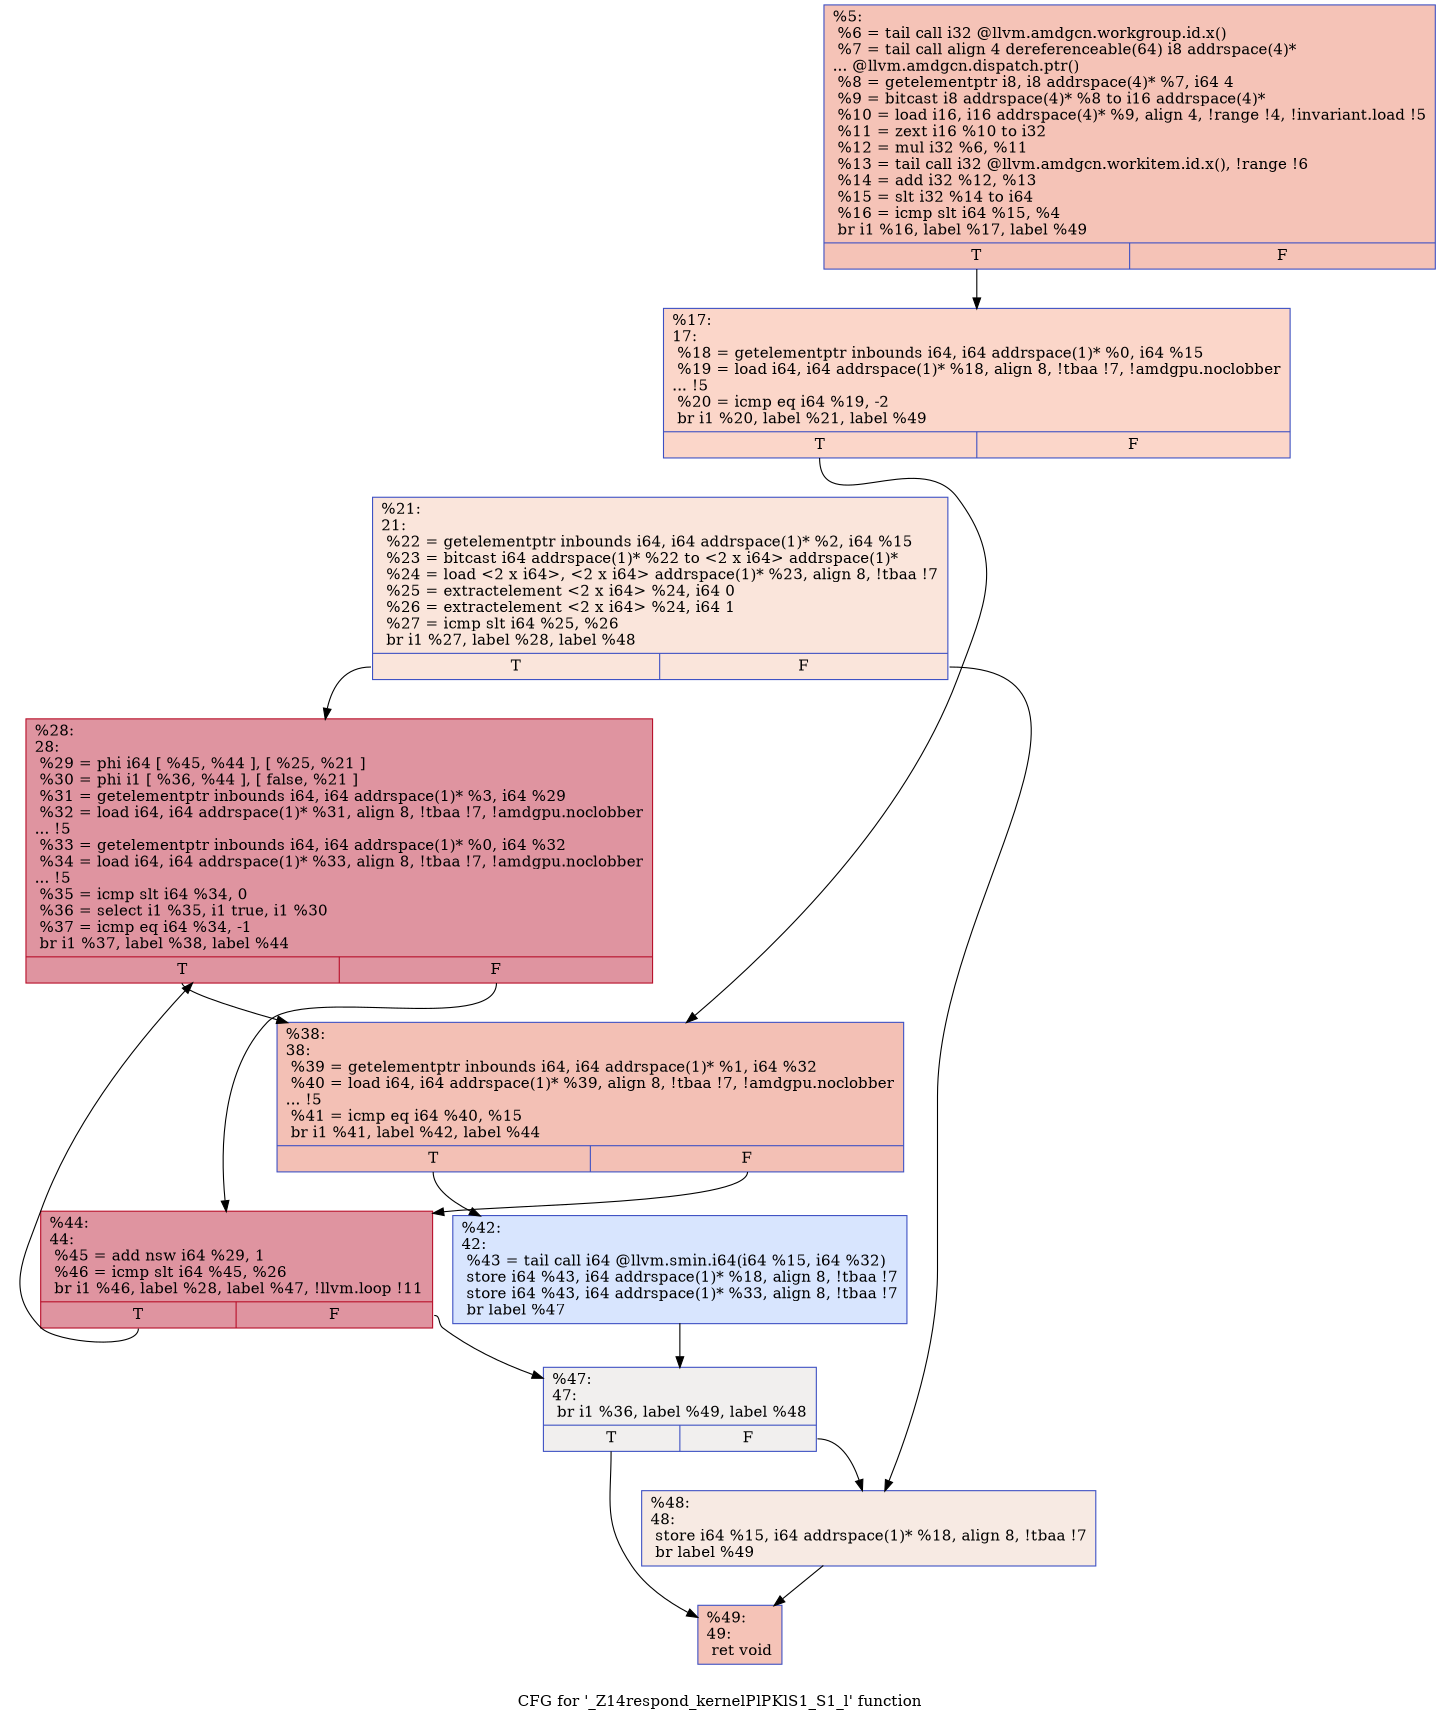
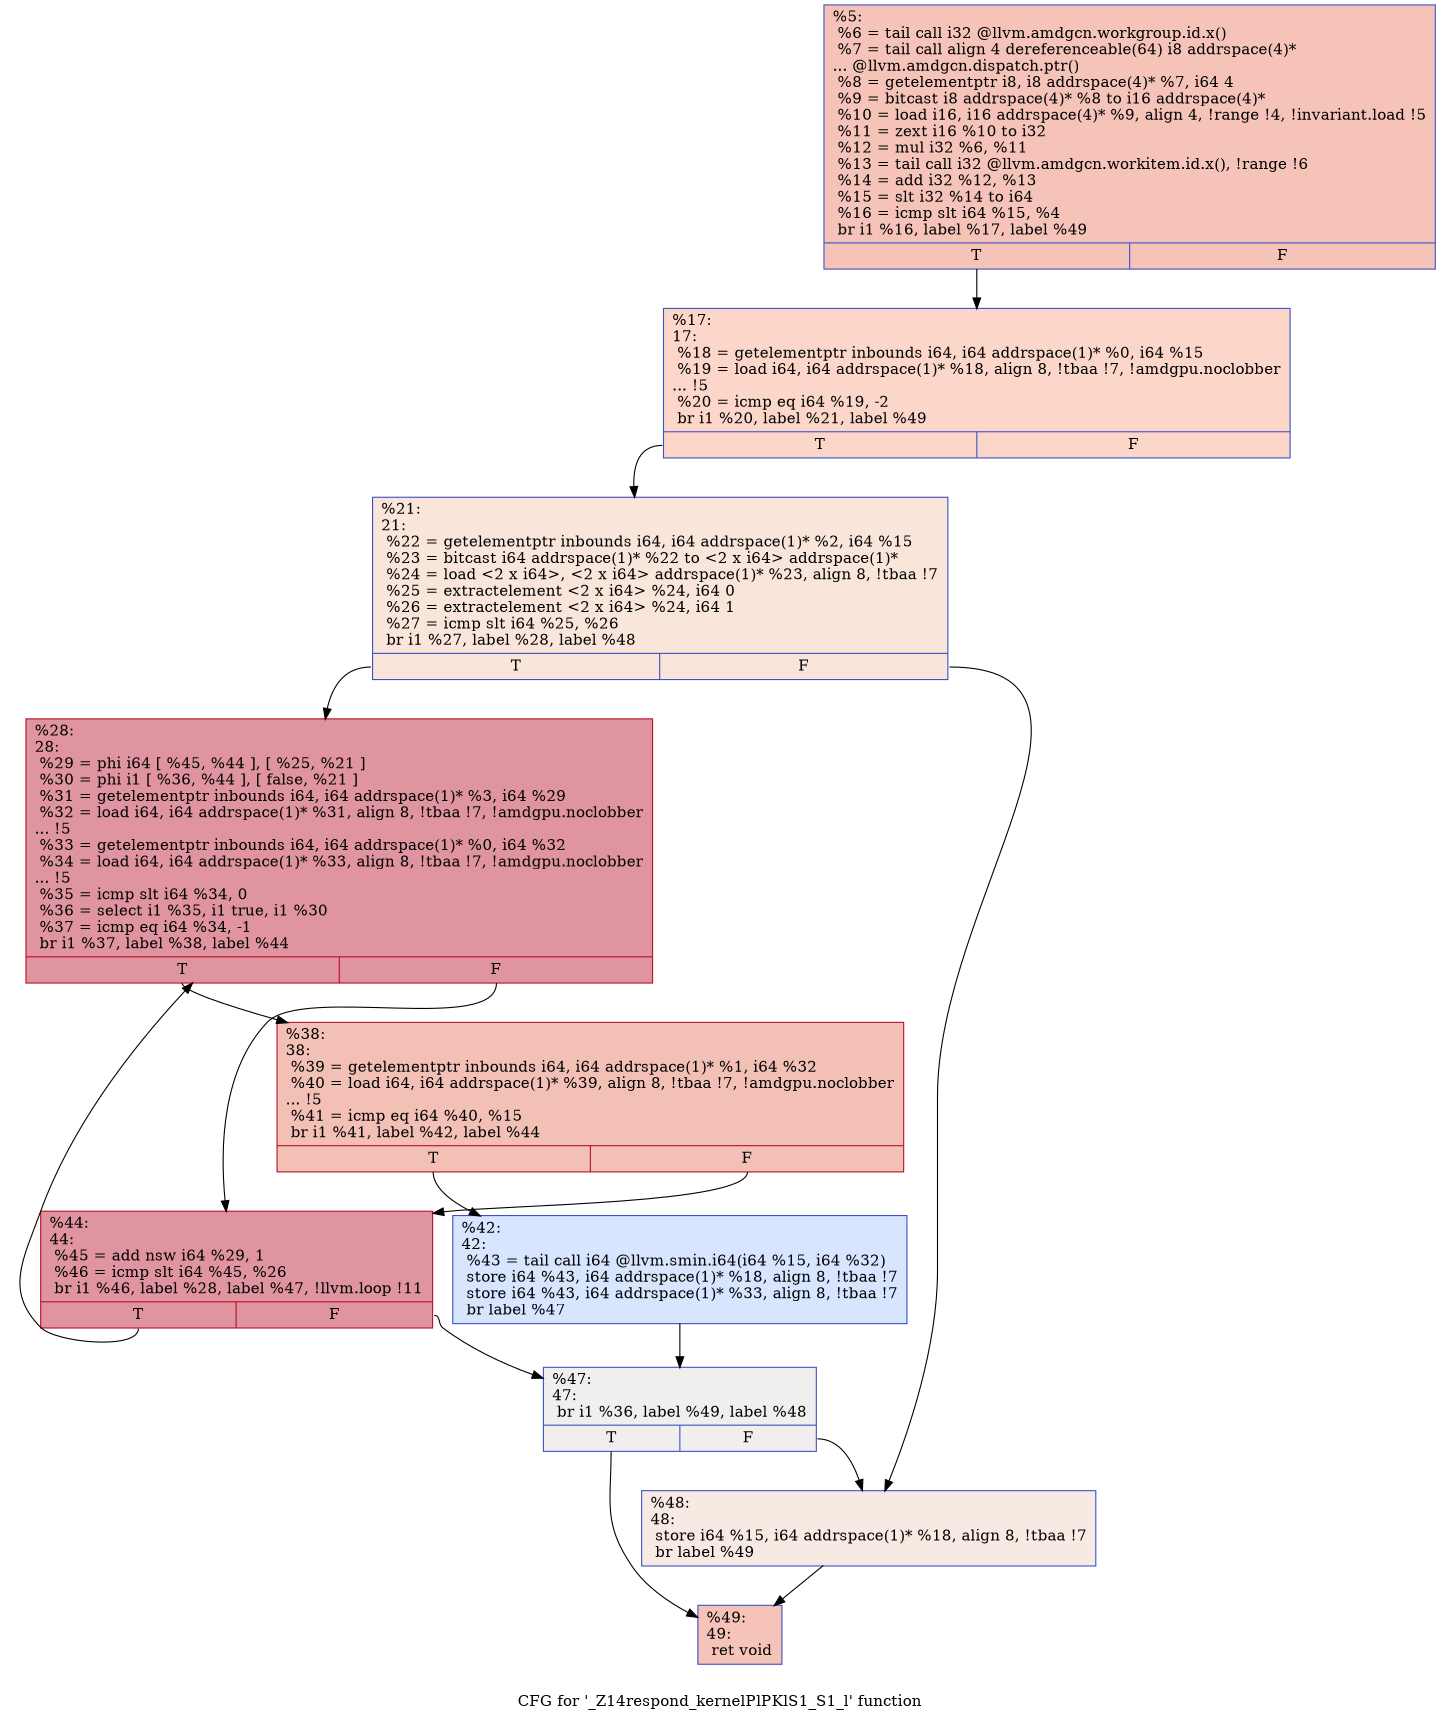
(942, 715) -> (639, 459)
(590, 1097) -> (590, 1097)
